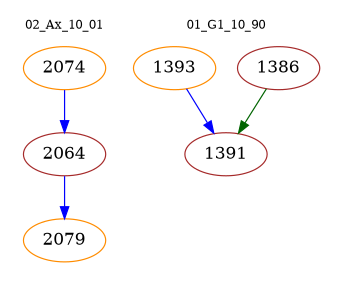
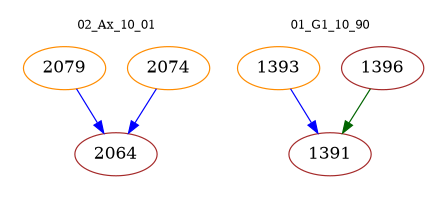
(279, 68) -> (383, 68)
(65, 191) -> (87, 106)
